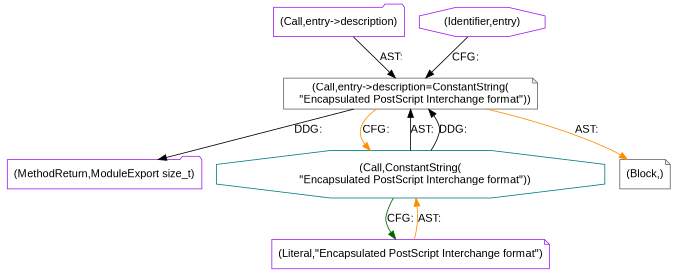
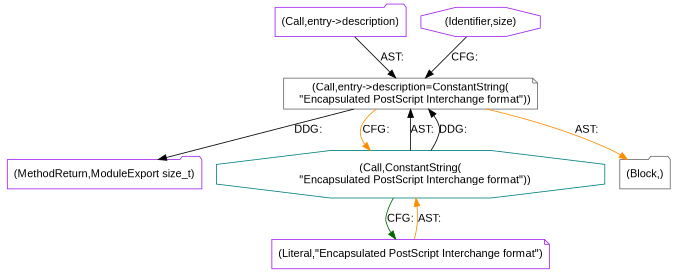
(482, 22) -> (481, 22)
(645, 174) -> (645, 174)
